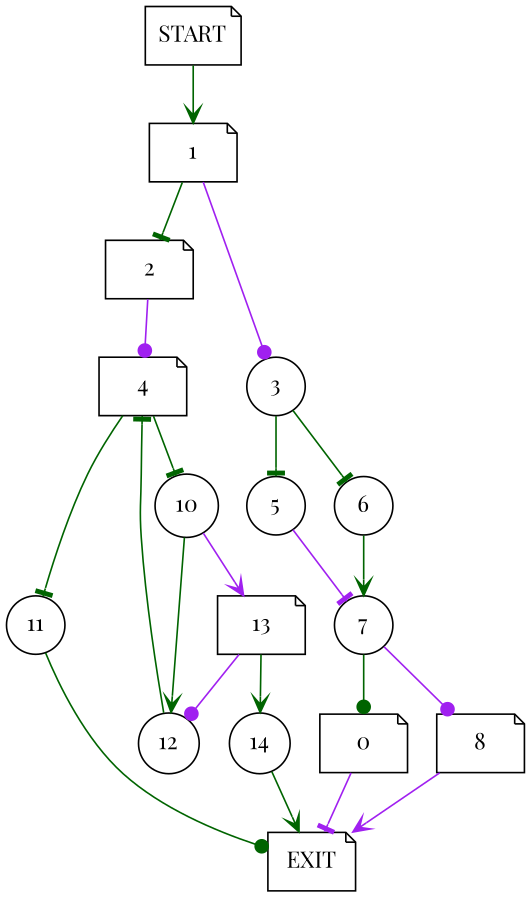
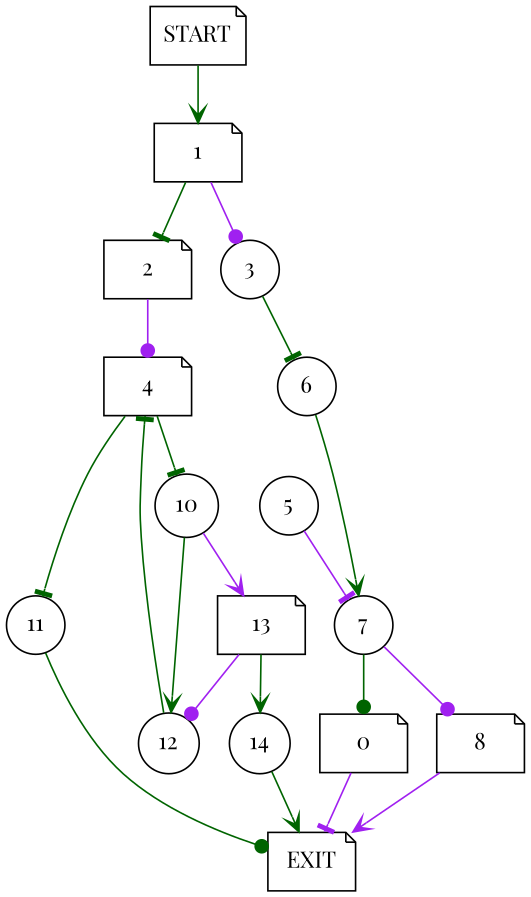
(276, 442) -> none
